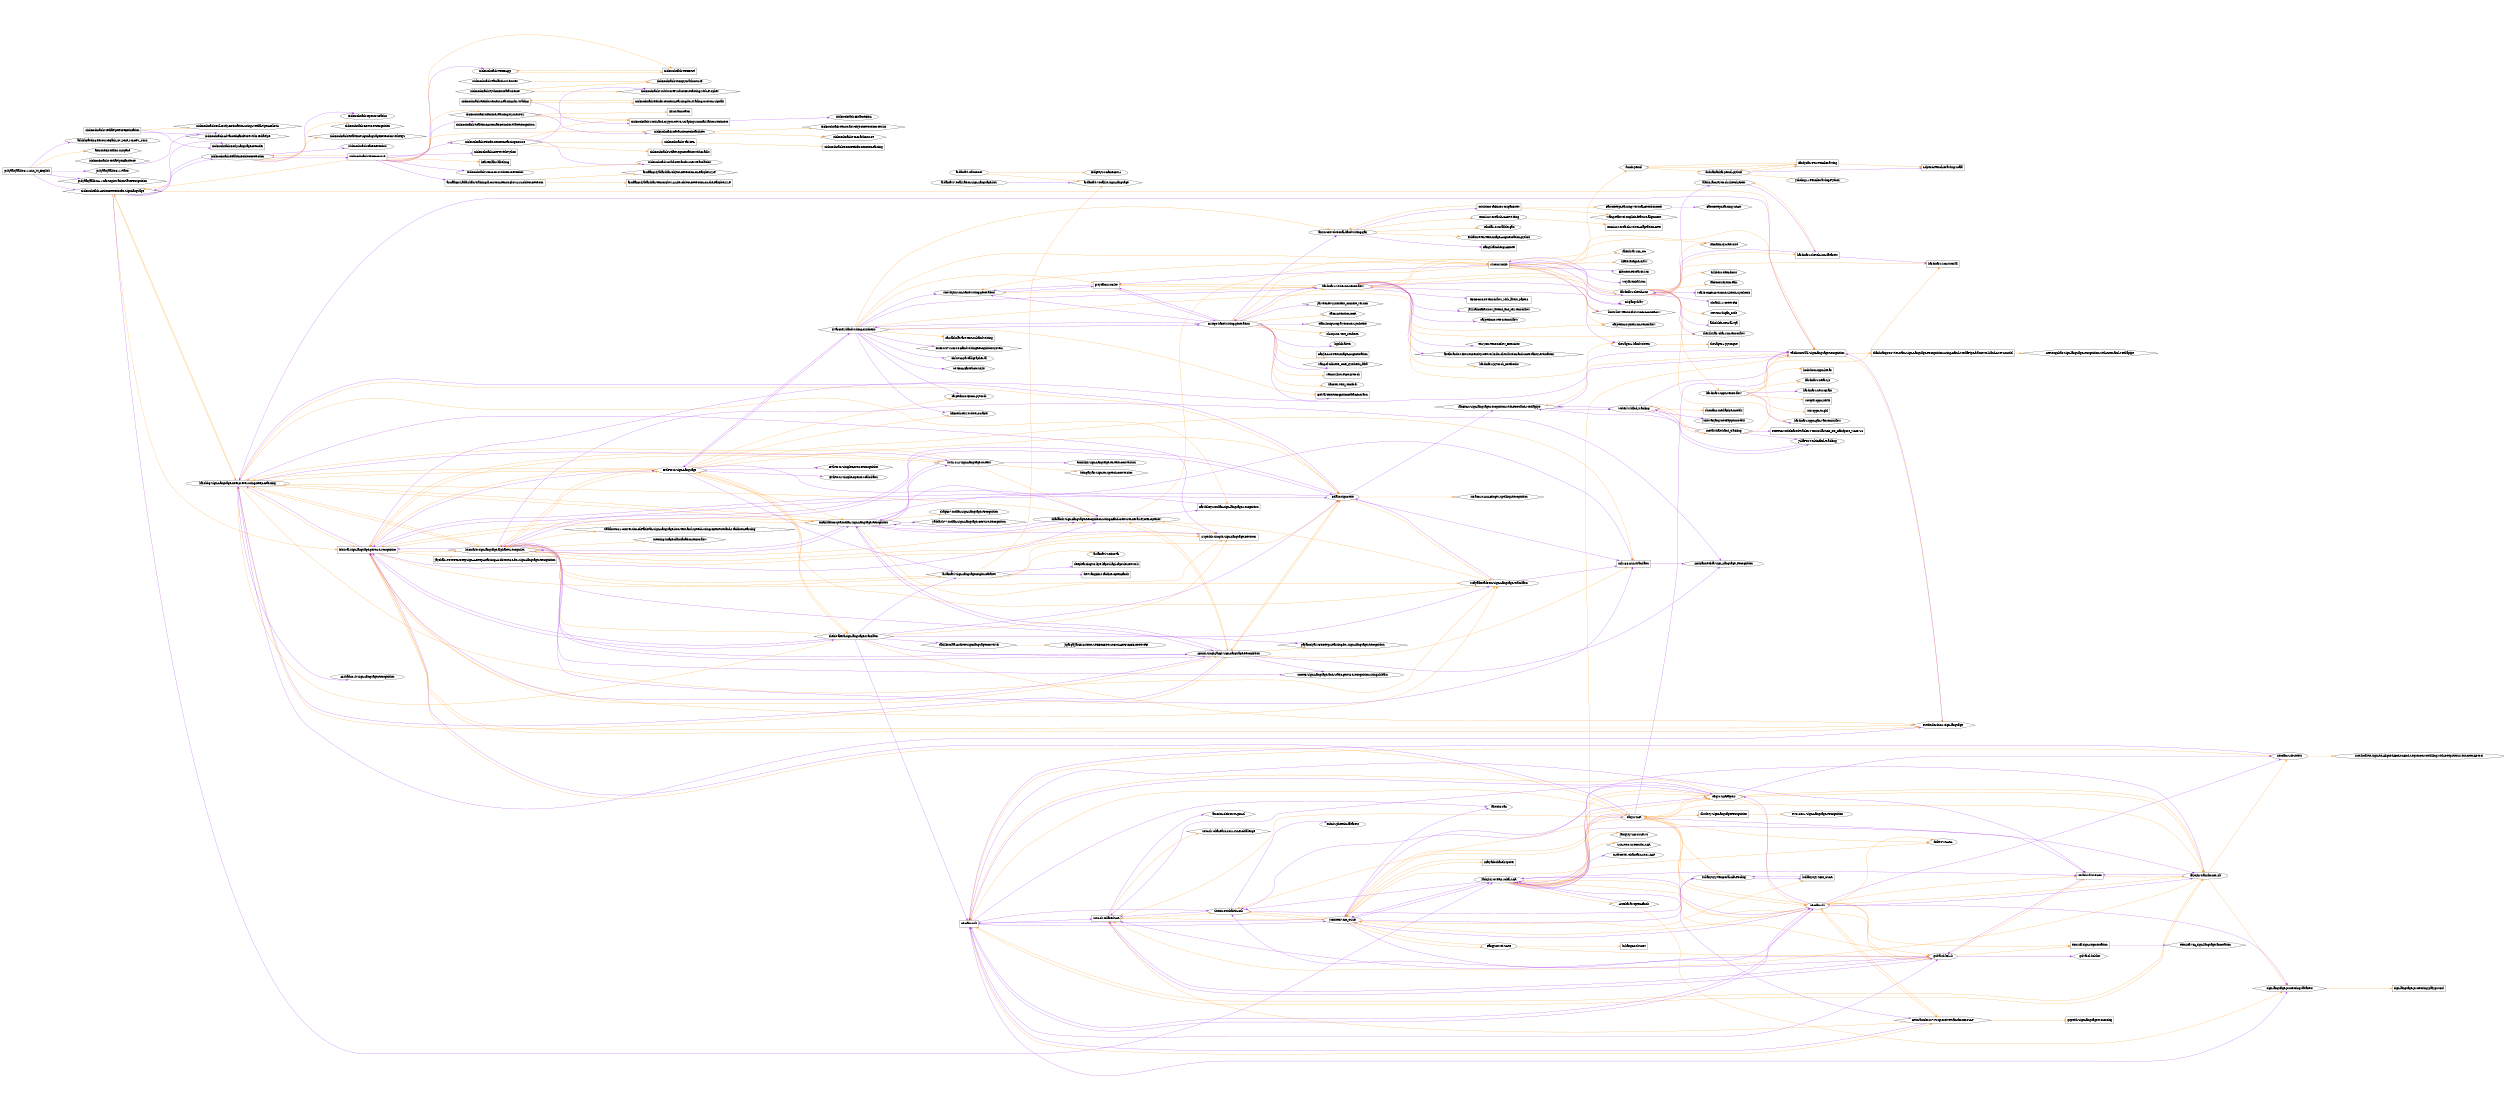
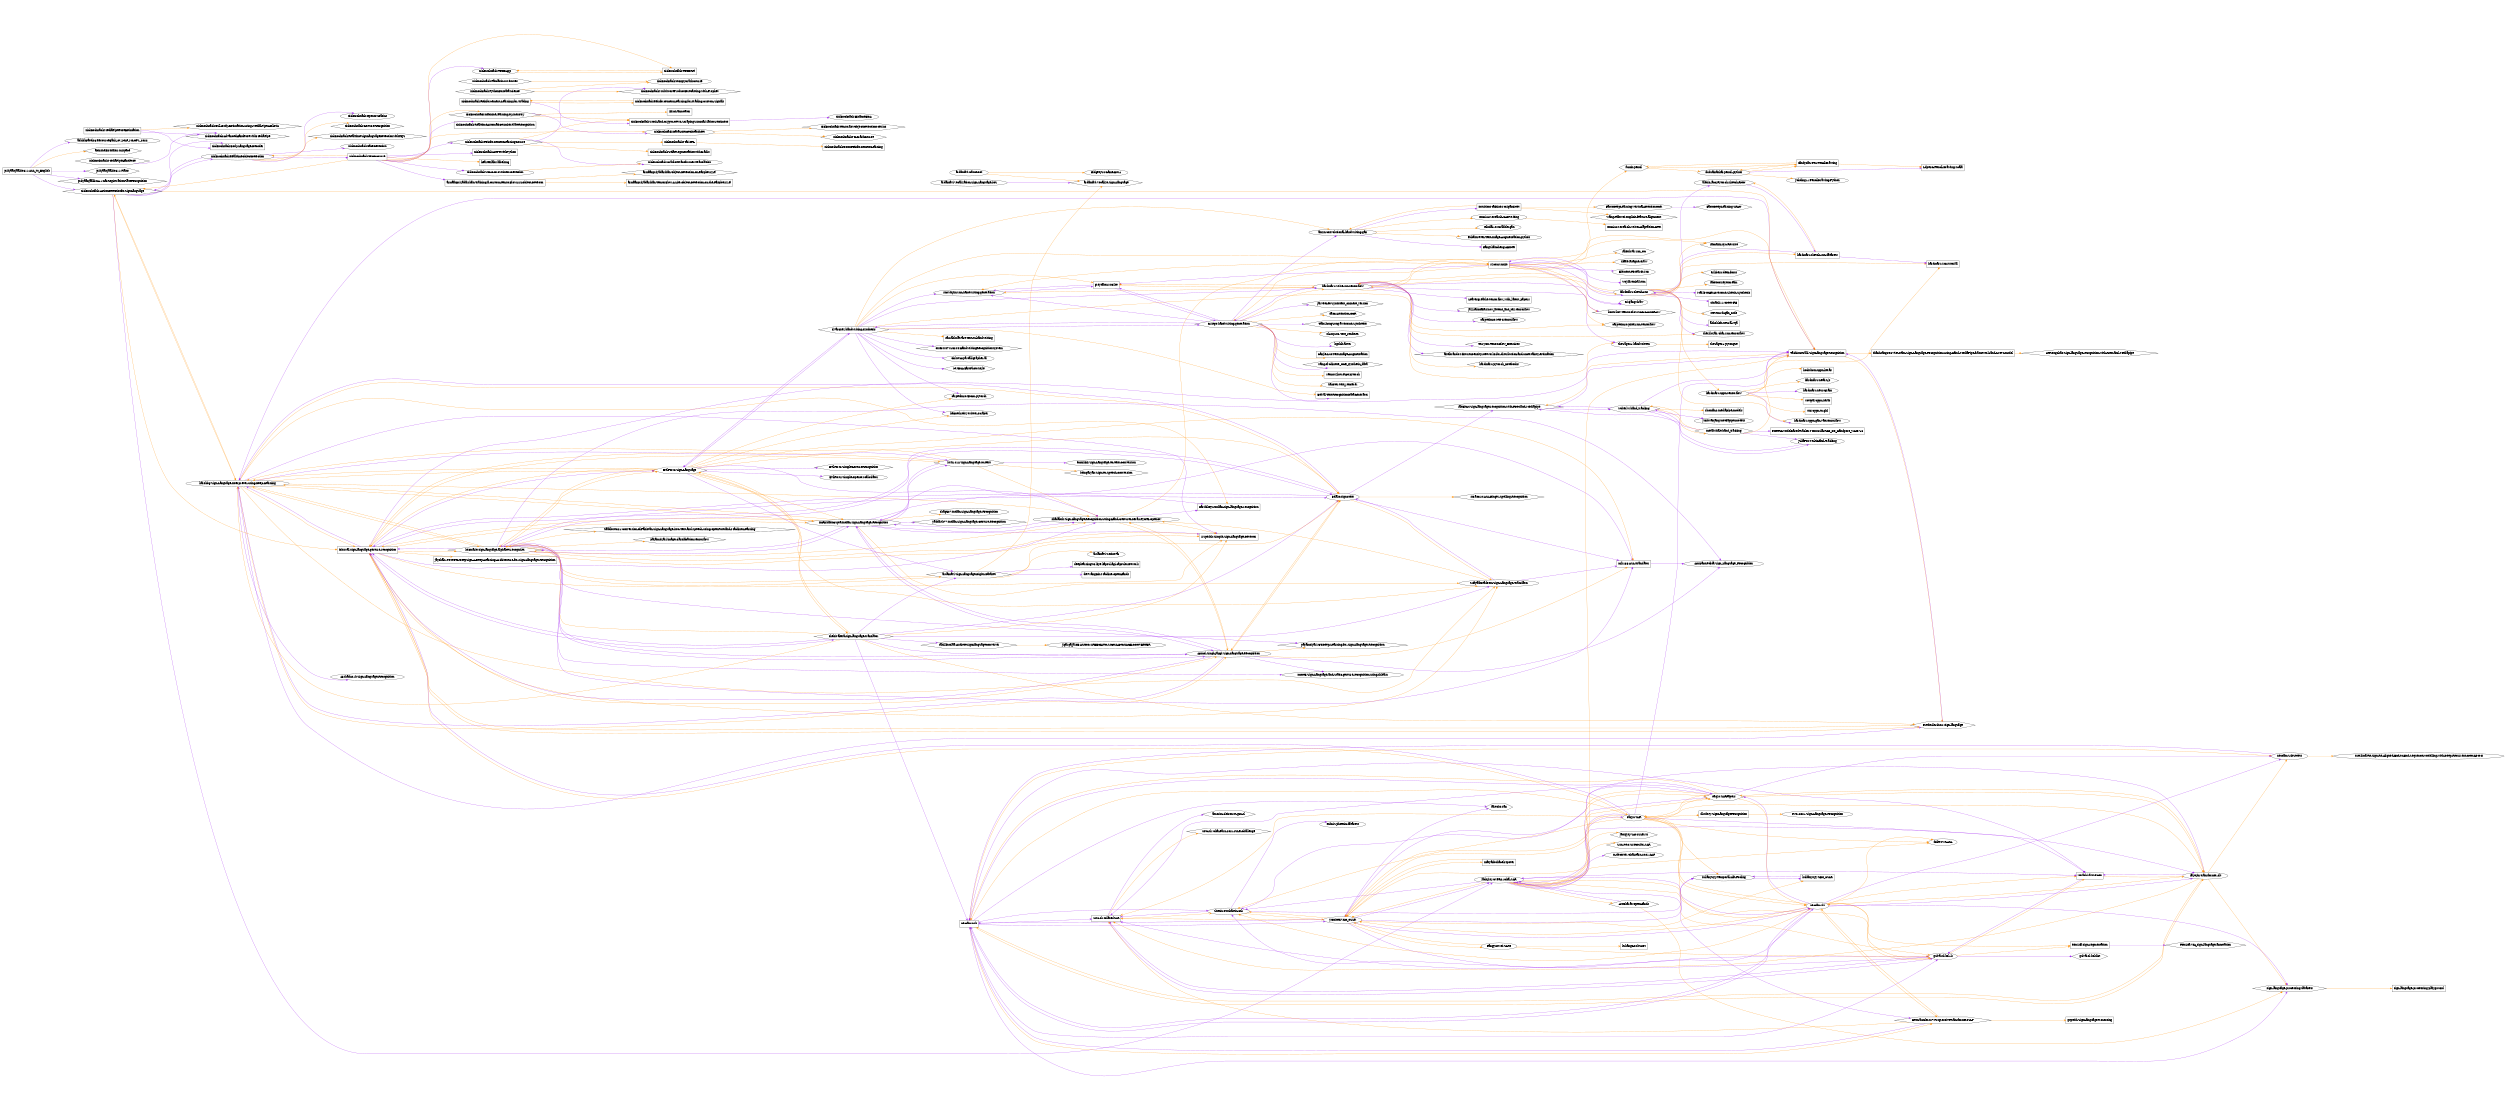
(1499, 300) -> (1499, 300)
(680, 540) -> (680, 540)
(1106, 645) -> (1106, 645)
(1419, 899) -> (1419, 899)
none -> (1528, 960)
